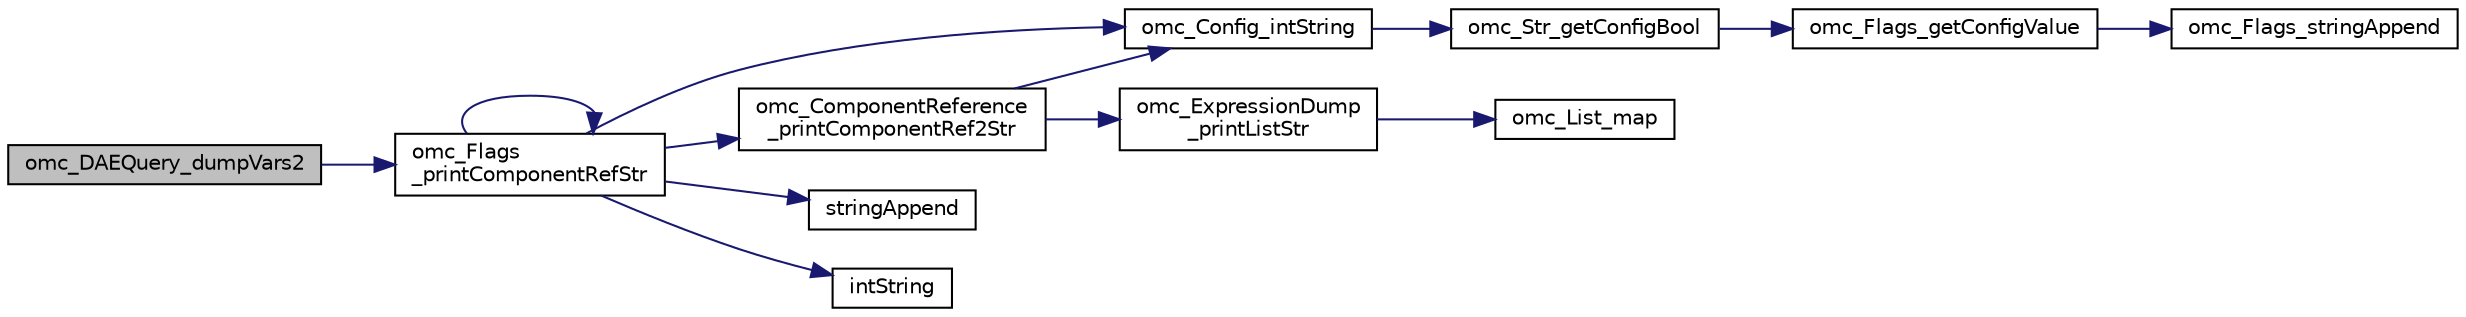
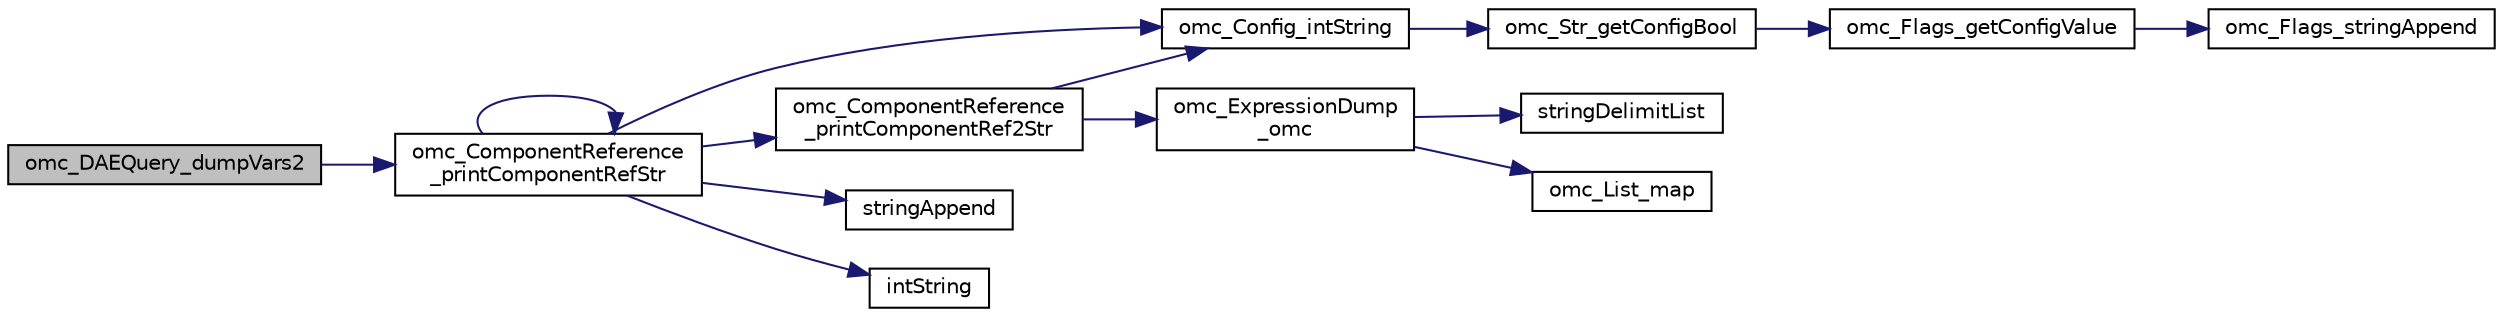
none -> (1622, 113)
(1248, 119) -> (1285, 119)
(530, 165) -> (549, 165)
